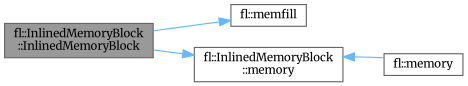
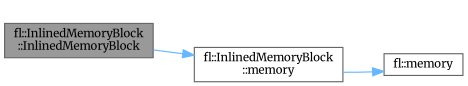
(269, 15) -> none
(369, 57) -> (358, 72)
